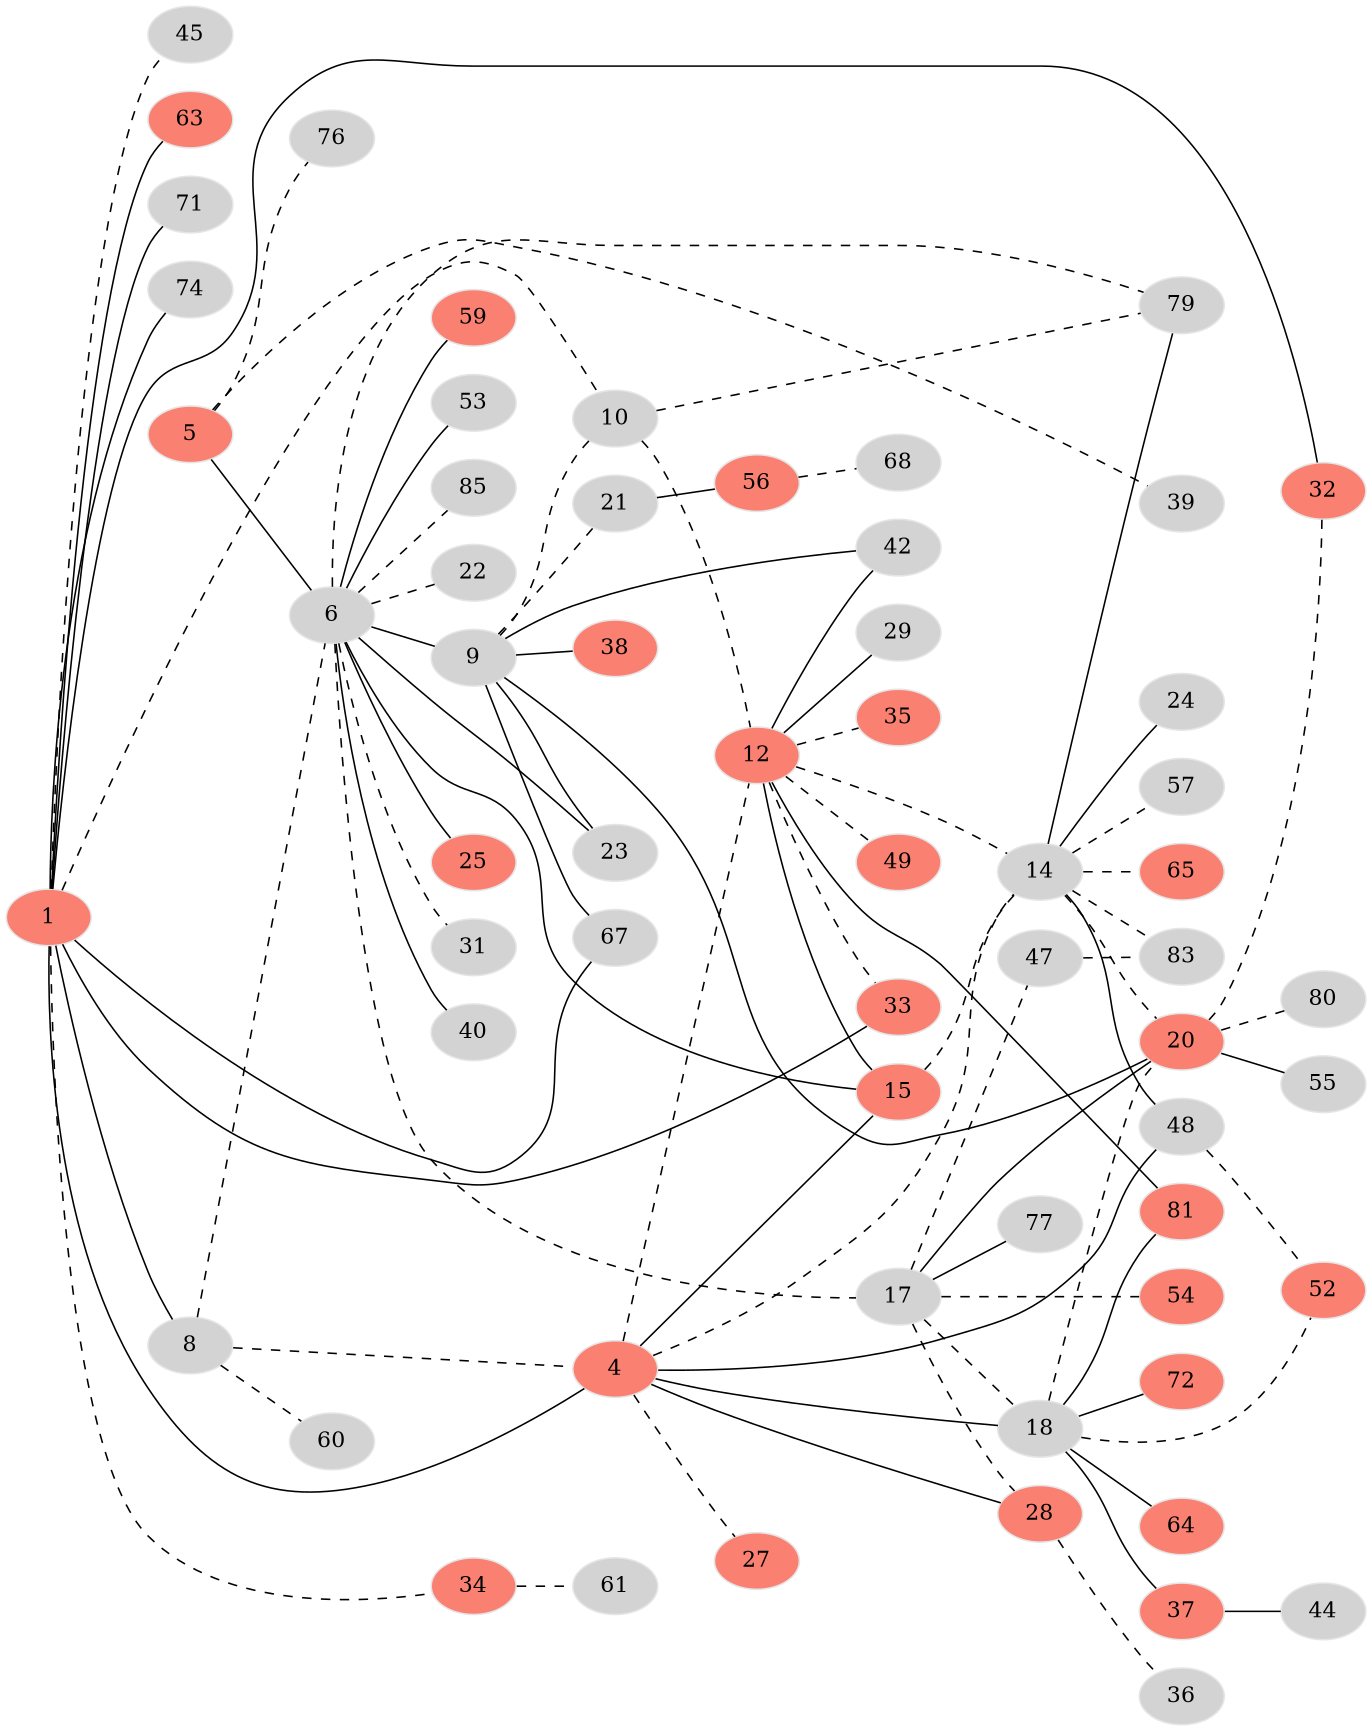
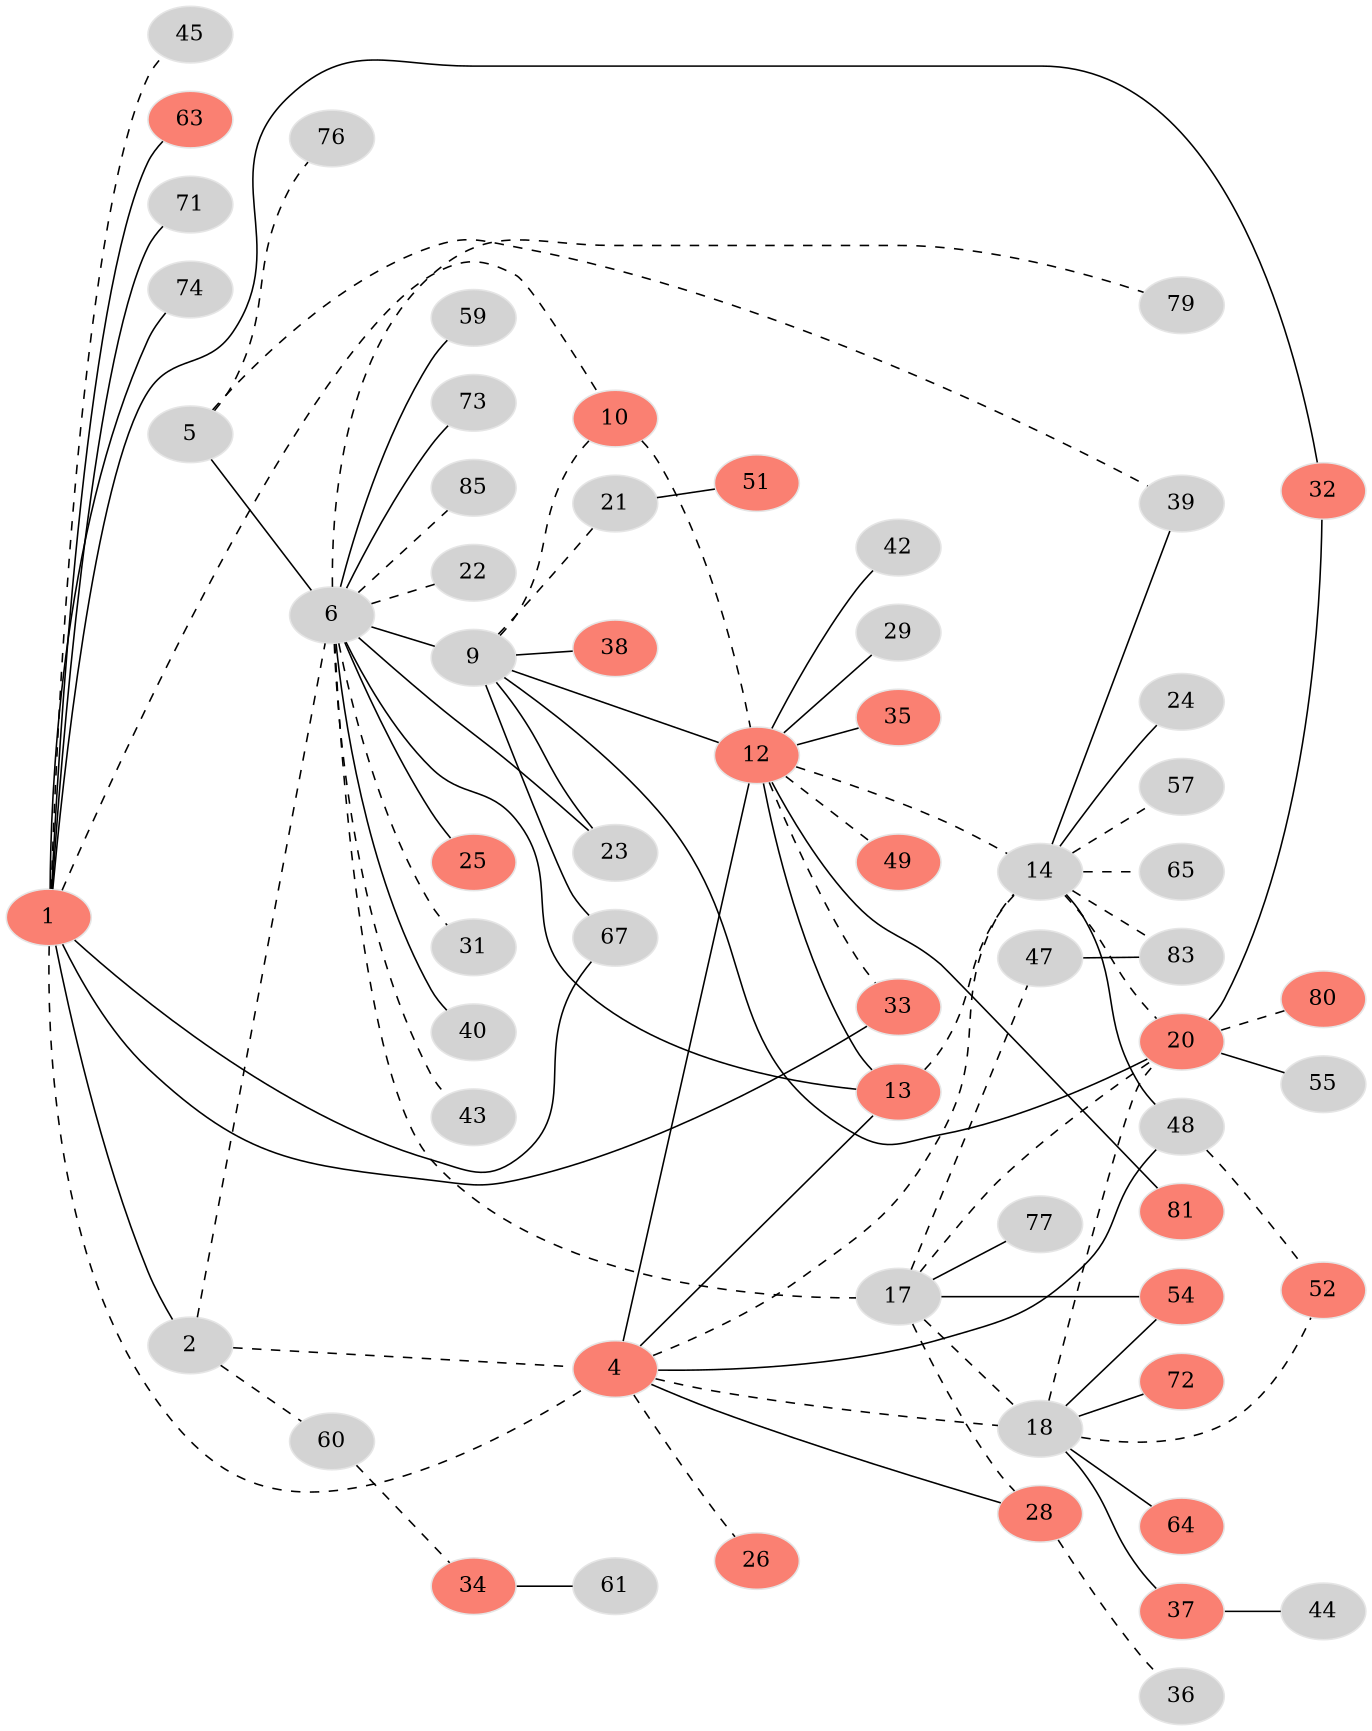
(474, 318) -> (474, 318)
(911, 359) -> none
(474, 403) -> (474, 403)
(615, 419) -> (615, 419)
(190, 434) -> (190, 434)
(899, 463) -> none
(757, 483) -> (757, 483)
(676, 578) -> (615, 707)
(1108, 588) -> (1111, 688)
(828, 736) -> (828, 736)
(1296, 778) -> (1296, 778)
(1182, 872) -> (1182, 872)
(1122, 957) -> (1122, 957)
(1323, 999) -> (1323, 999)
(686, 1062) -> (686, 1062)
(899, 1092) -> (899, 1092)
none -> (474, 1117)
(1026, 1156) -> (1026, 1156)
(1025, 1297) -> (1025, 1297)
(1109, 1319) -> (1111, 1363)
(190, 1345) -> (190, 1345)
(92, 1396) -> (403, 1514)
(160, 1404) -> (160, 1404)
(826, 1407) -> (826, 1407)
(757, 1561) -> (757, 1561)
(545, 1586) -> (545, 1586)
